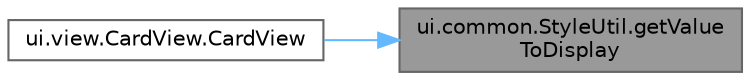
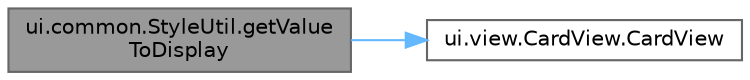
(351, 40) -> (378, 40)
